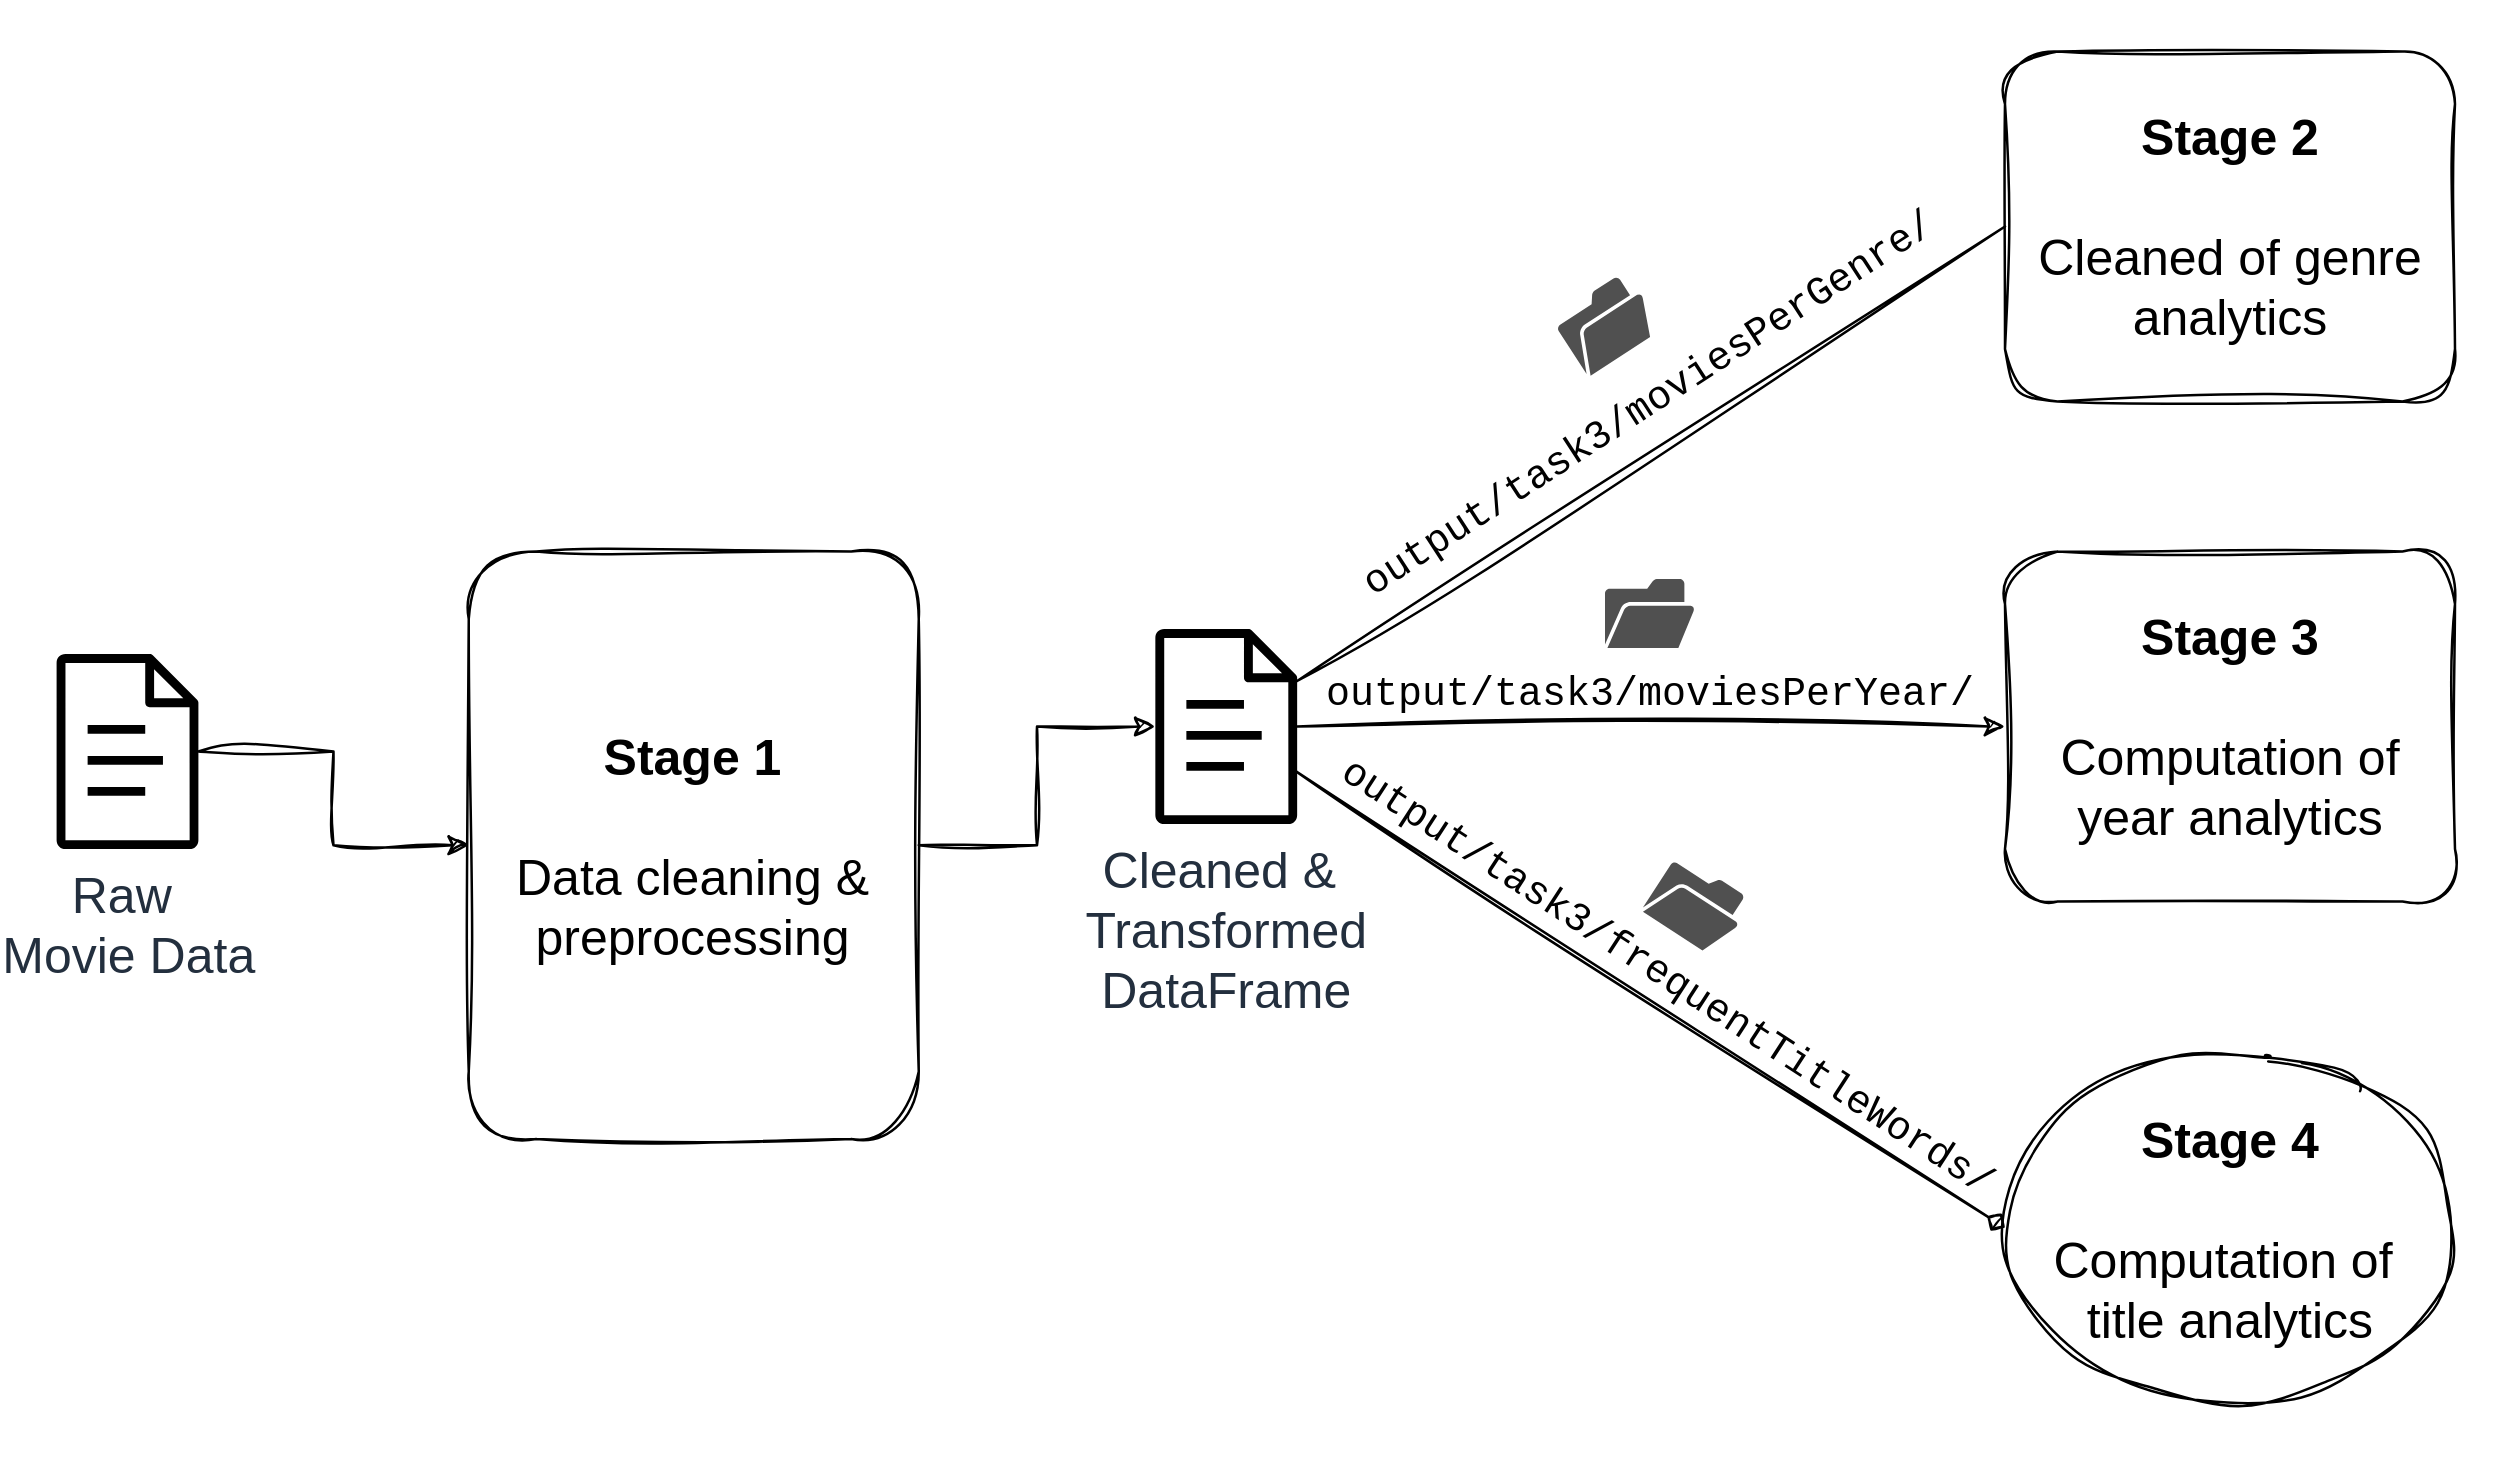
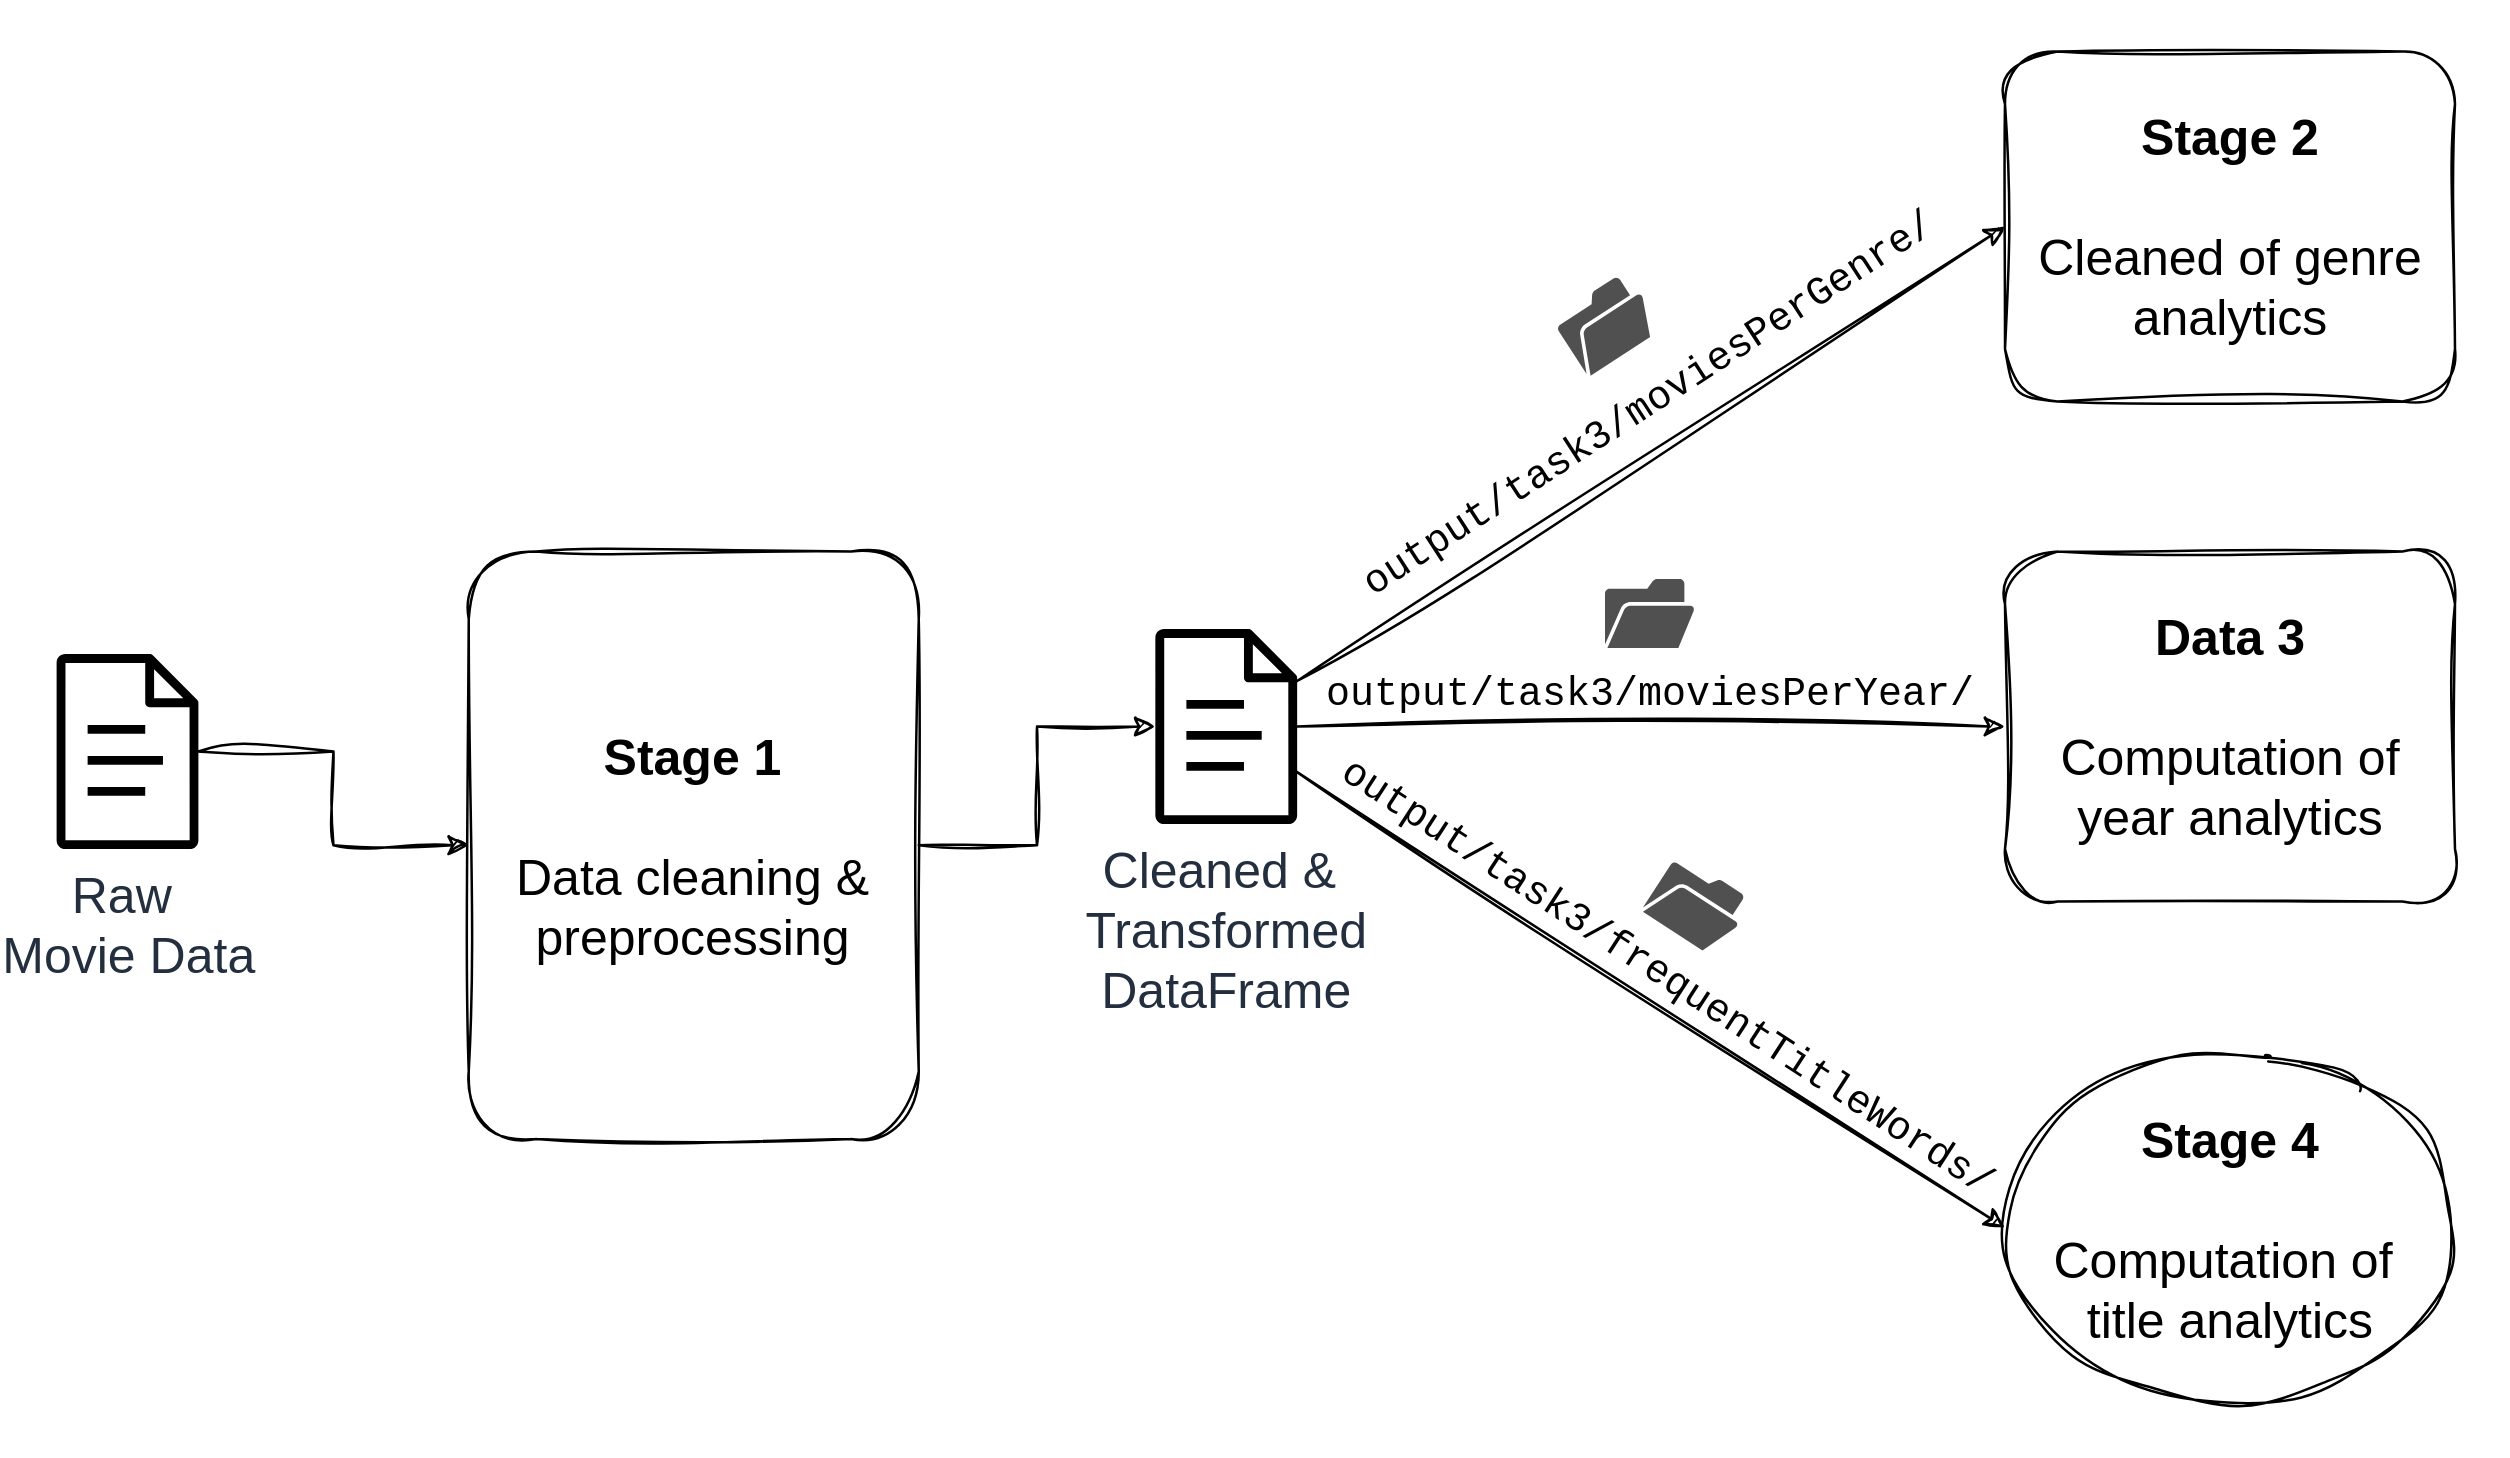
(1994, 233) -> (1990, 236)
(2231, 726) -> (2231, 726)
(1988, 1217) -> (1990, 1218)
